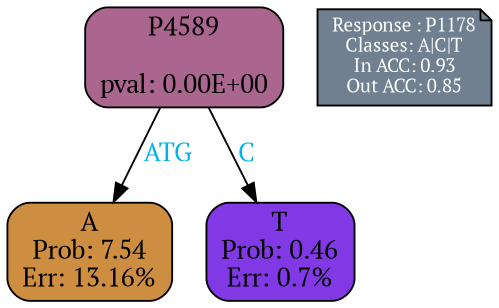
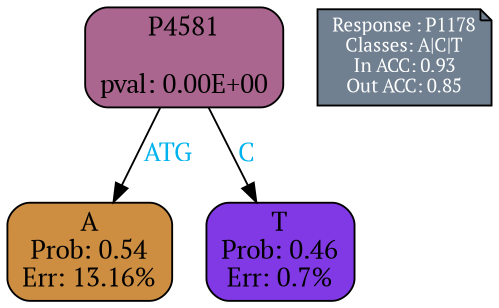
(184, 57) -> (184, 57)
(90, 252) -> (90, 252)
